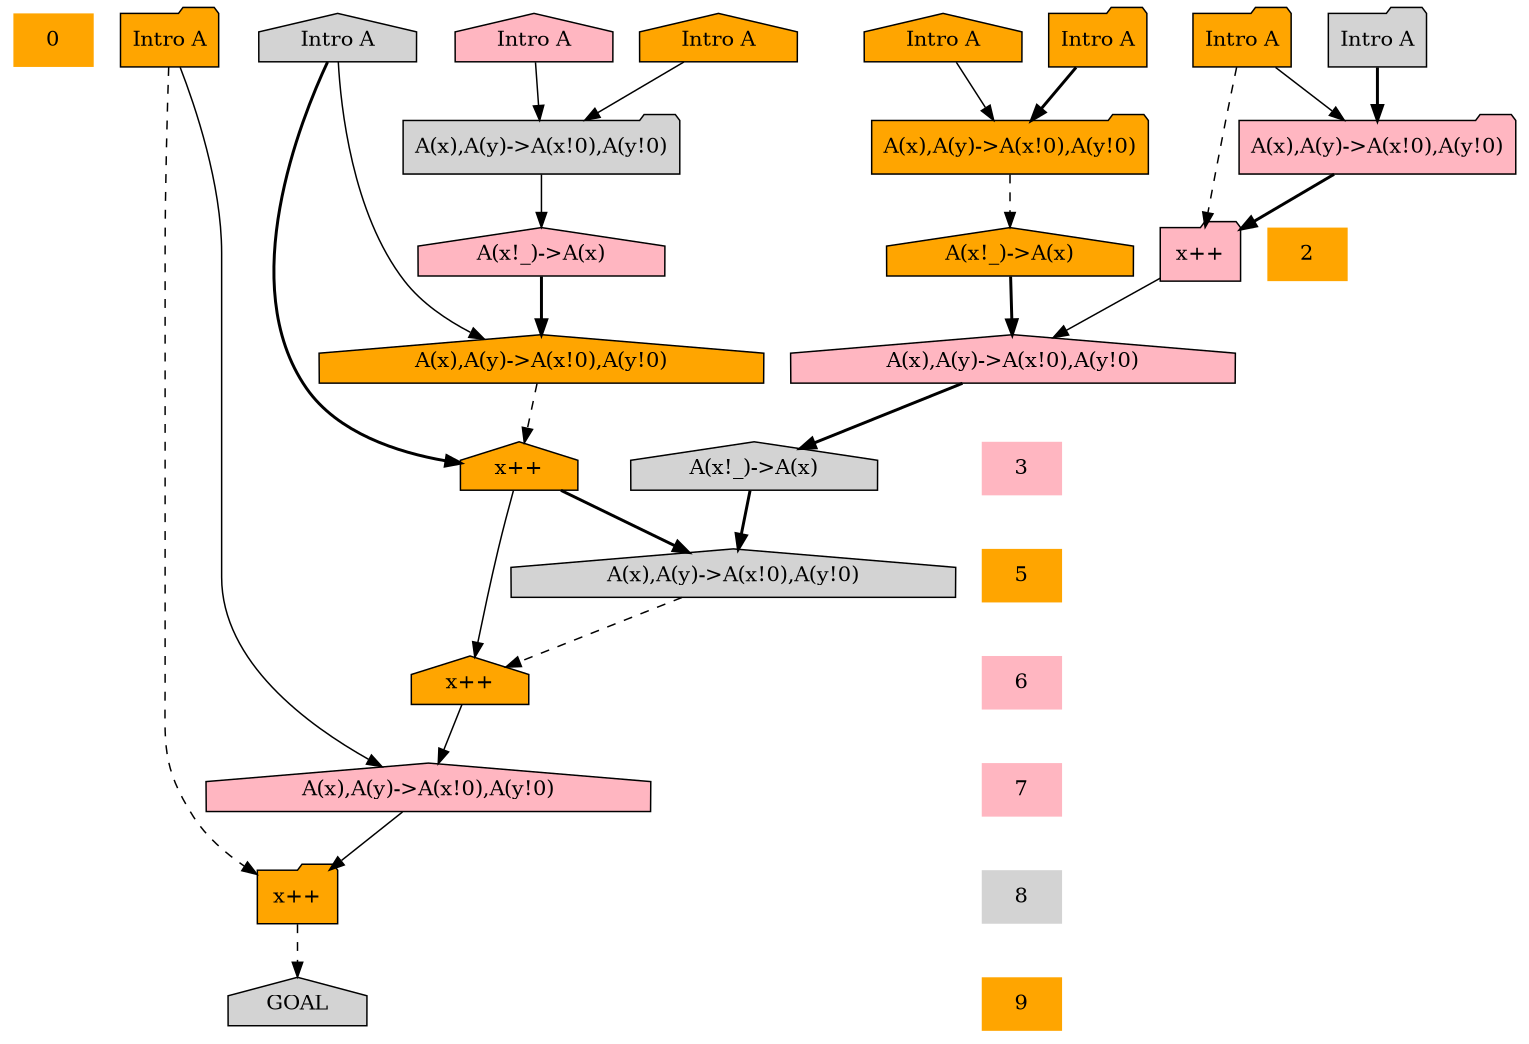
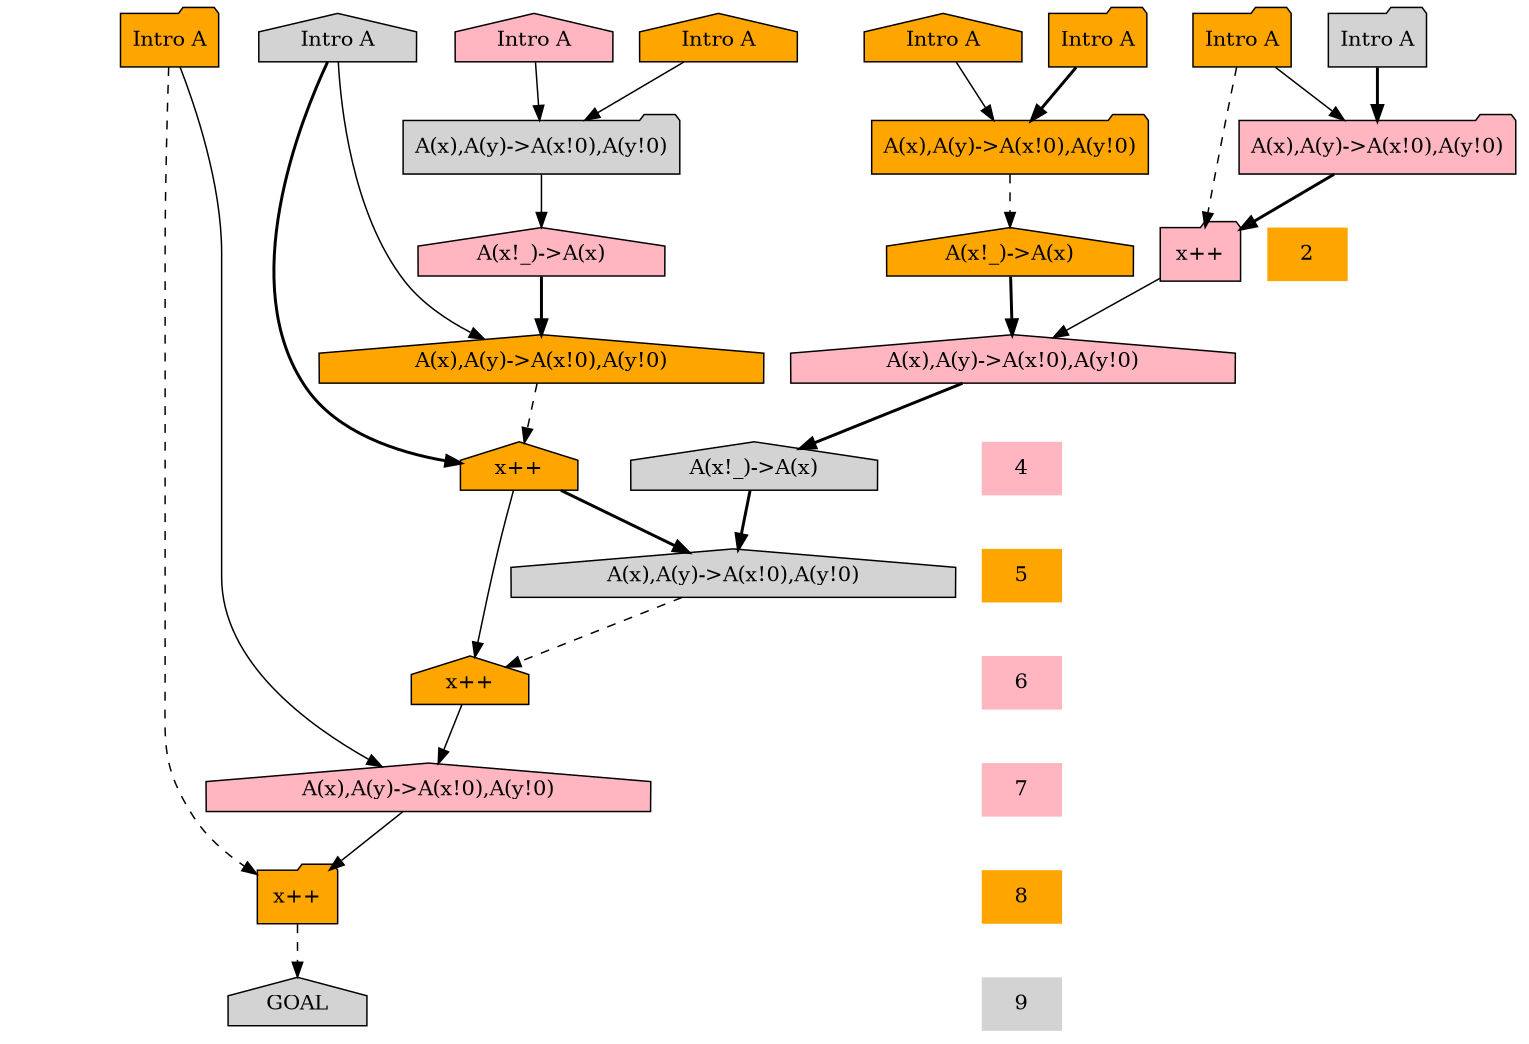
(54, 40) -> none
(1022, 469) -> (1022, 469)
(1022, 897) -> (1022, 897)
(1022, 1004) -> (1022, 1004)
